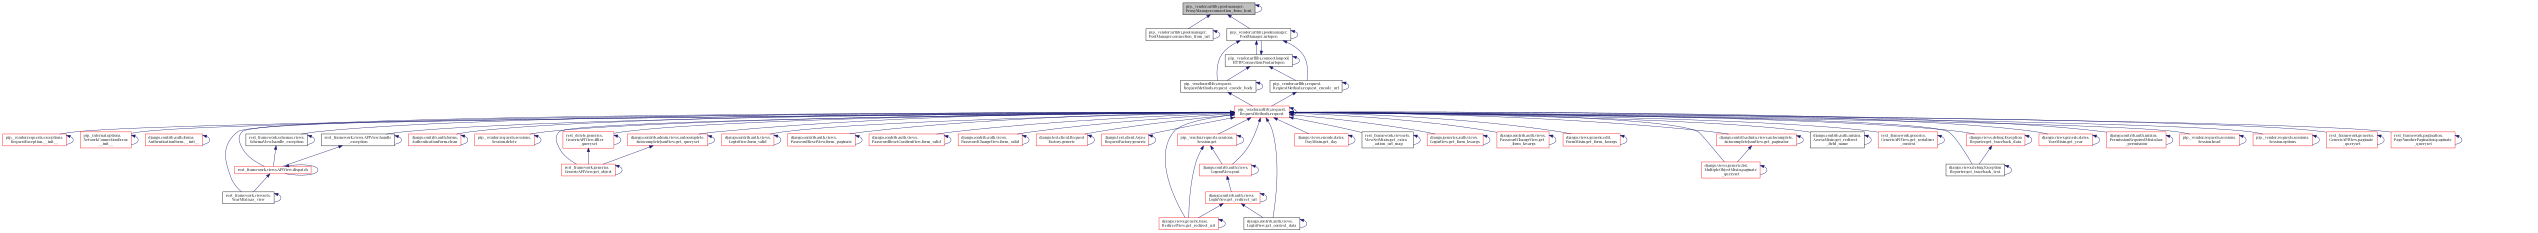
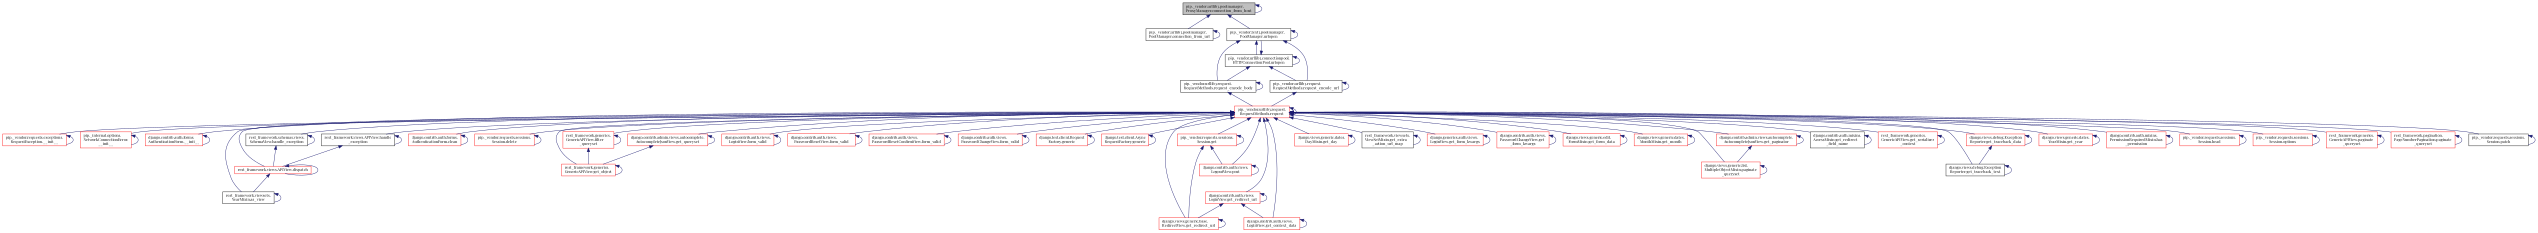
(1259, 35) -> (1259, 35)
none -> (714, 114)
(588, 140) -> (588, 140)
(821, 140) -> (821, 140)
(1321, 140) -> (1321, 140)
(1592, 140) -> (1592, 140)
none -> (1661, 140)
none -> (2499, 140)
(1230, 186) -> (1267, 161)
(1272, 224) -> (1272, 224)
